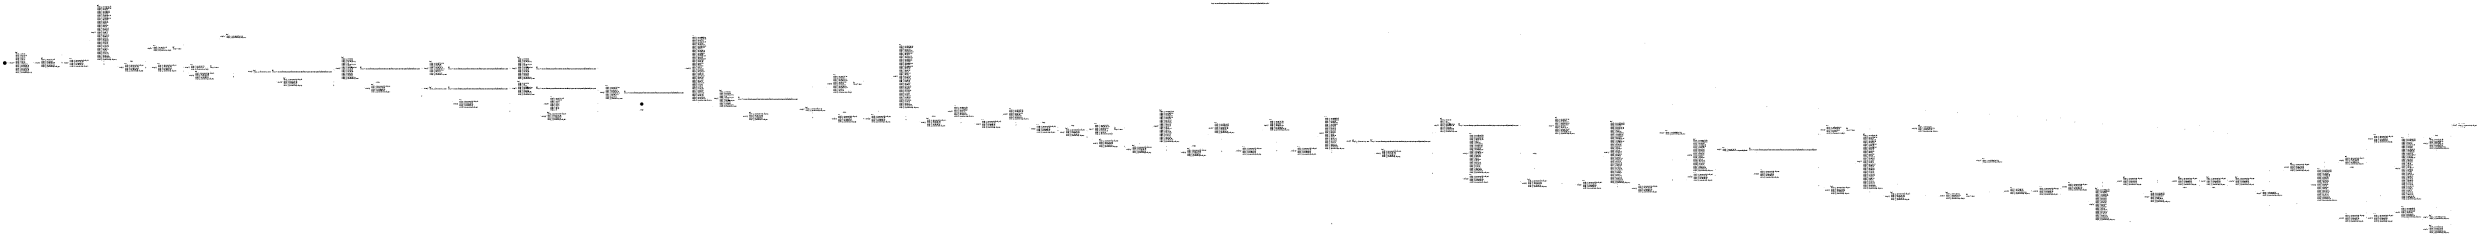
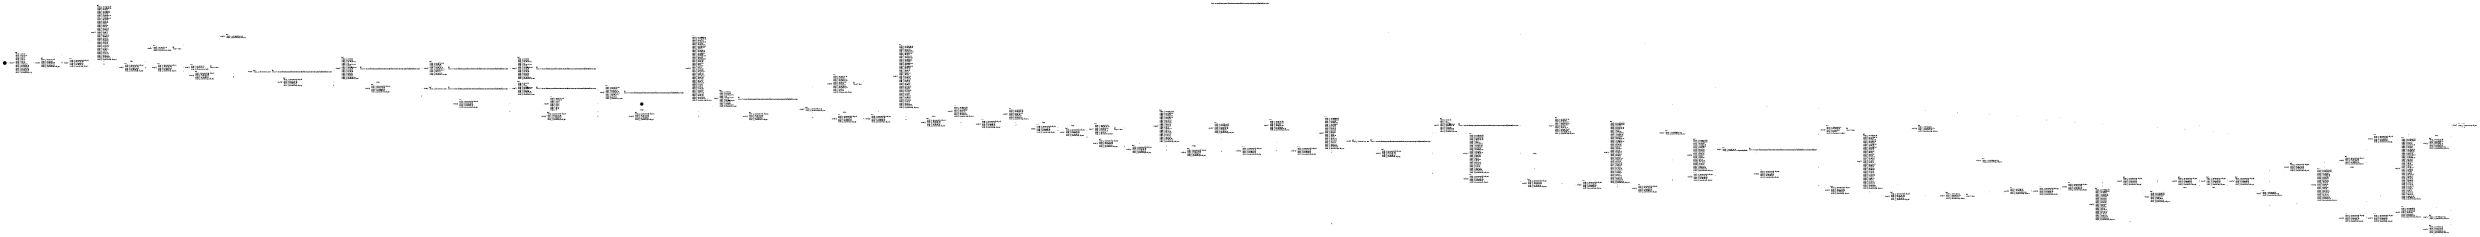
none -> (642, 117)
